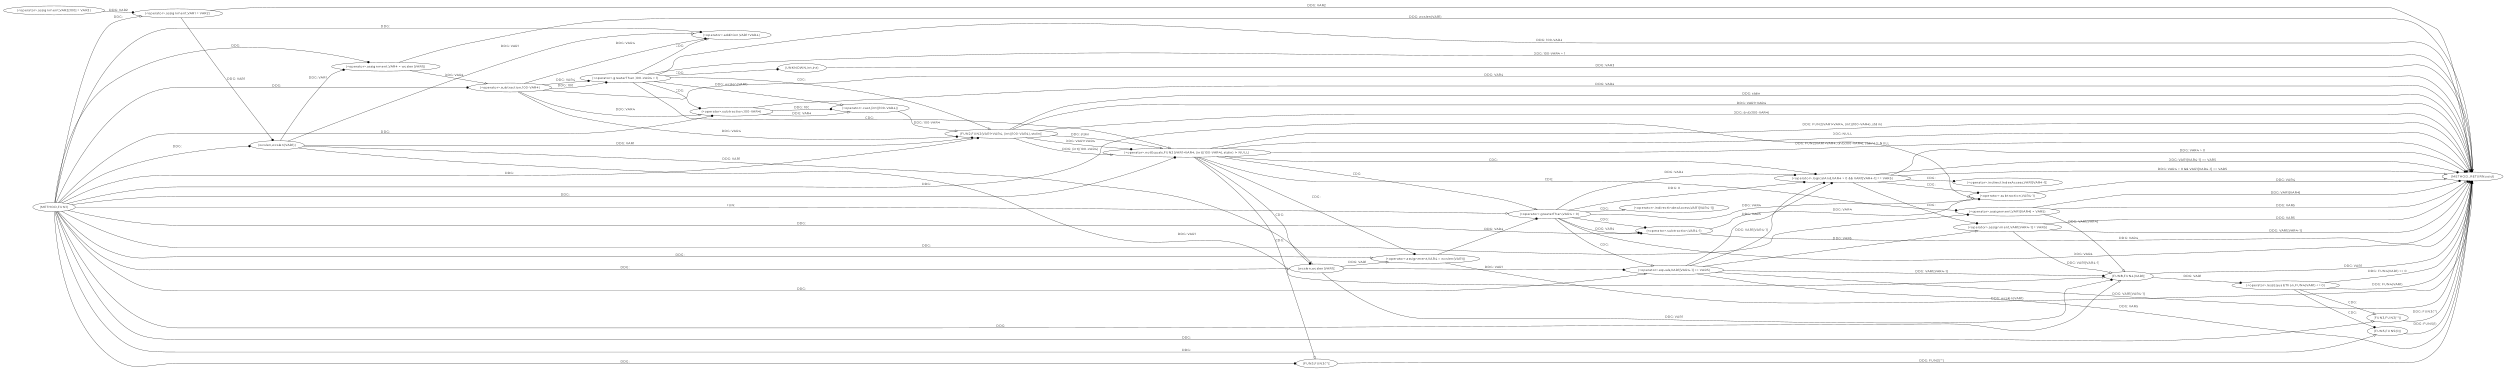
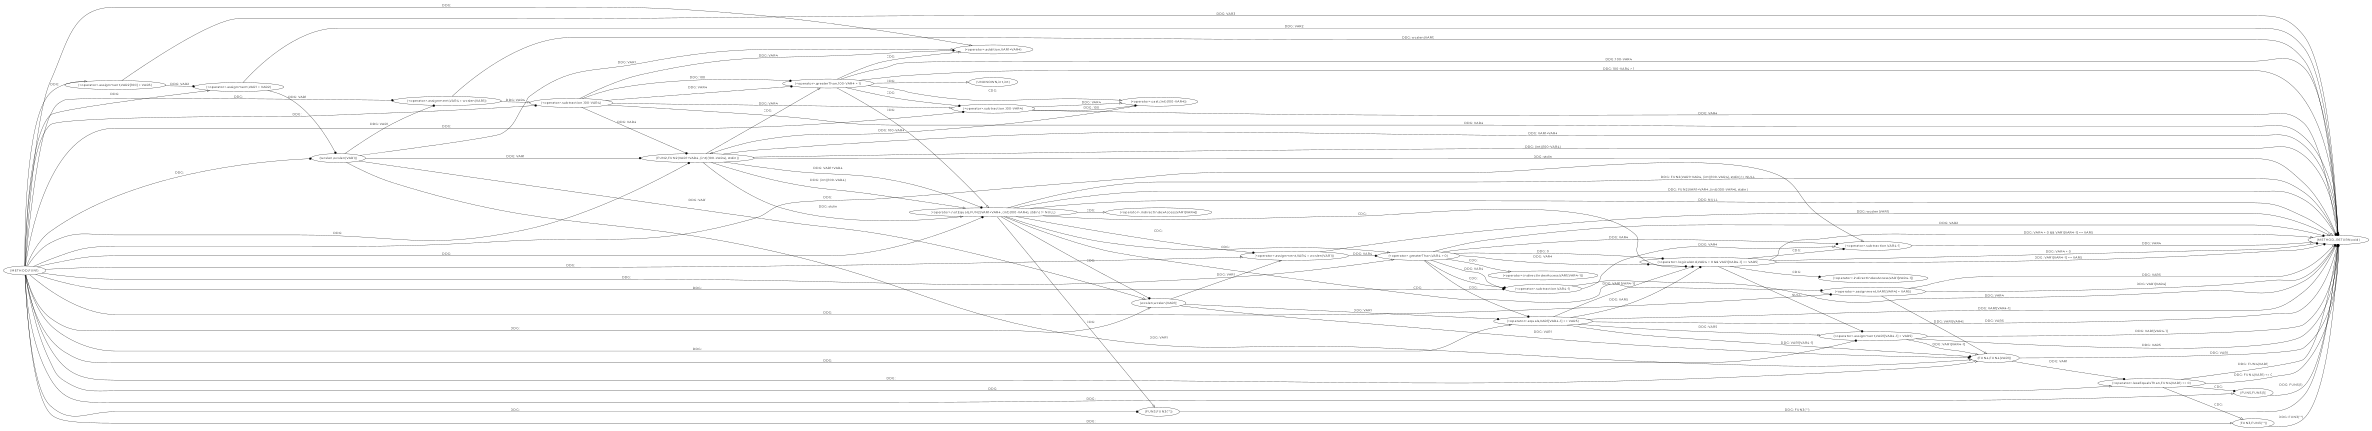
(324, 28) -> (397, 7)
(1686, 67) -> (1309, 16)
(721, 73) -> (920, 83)
(731, 84) -> (993, 91)
(832, 87) -> (762, 122)
none -> (30, 159)
(731, 205) -> (627, 277)
(1932, 205) -> (1797, 295)
none -> (1159, 212)
(1600, 248) -> (1473, 294)
(2083, 254) -> (1949, 223)
(2129, 276) -> (1995, 358)
(2388, 331) -> (2253, 393)
none -> (915, 362)
none -> (1028, 391)
